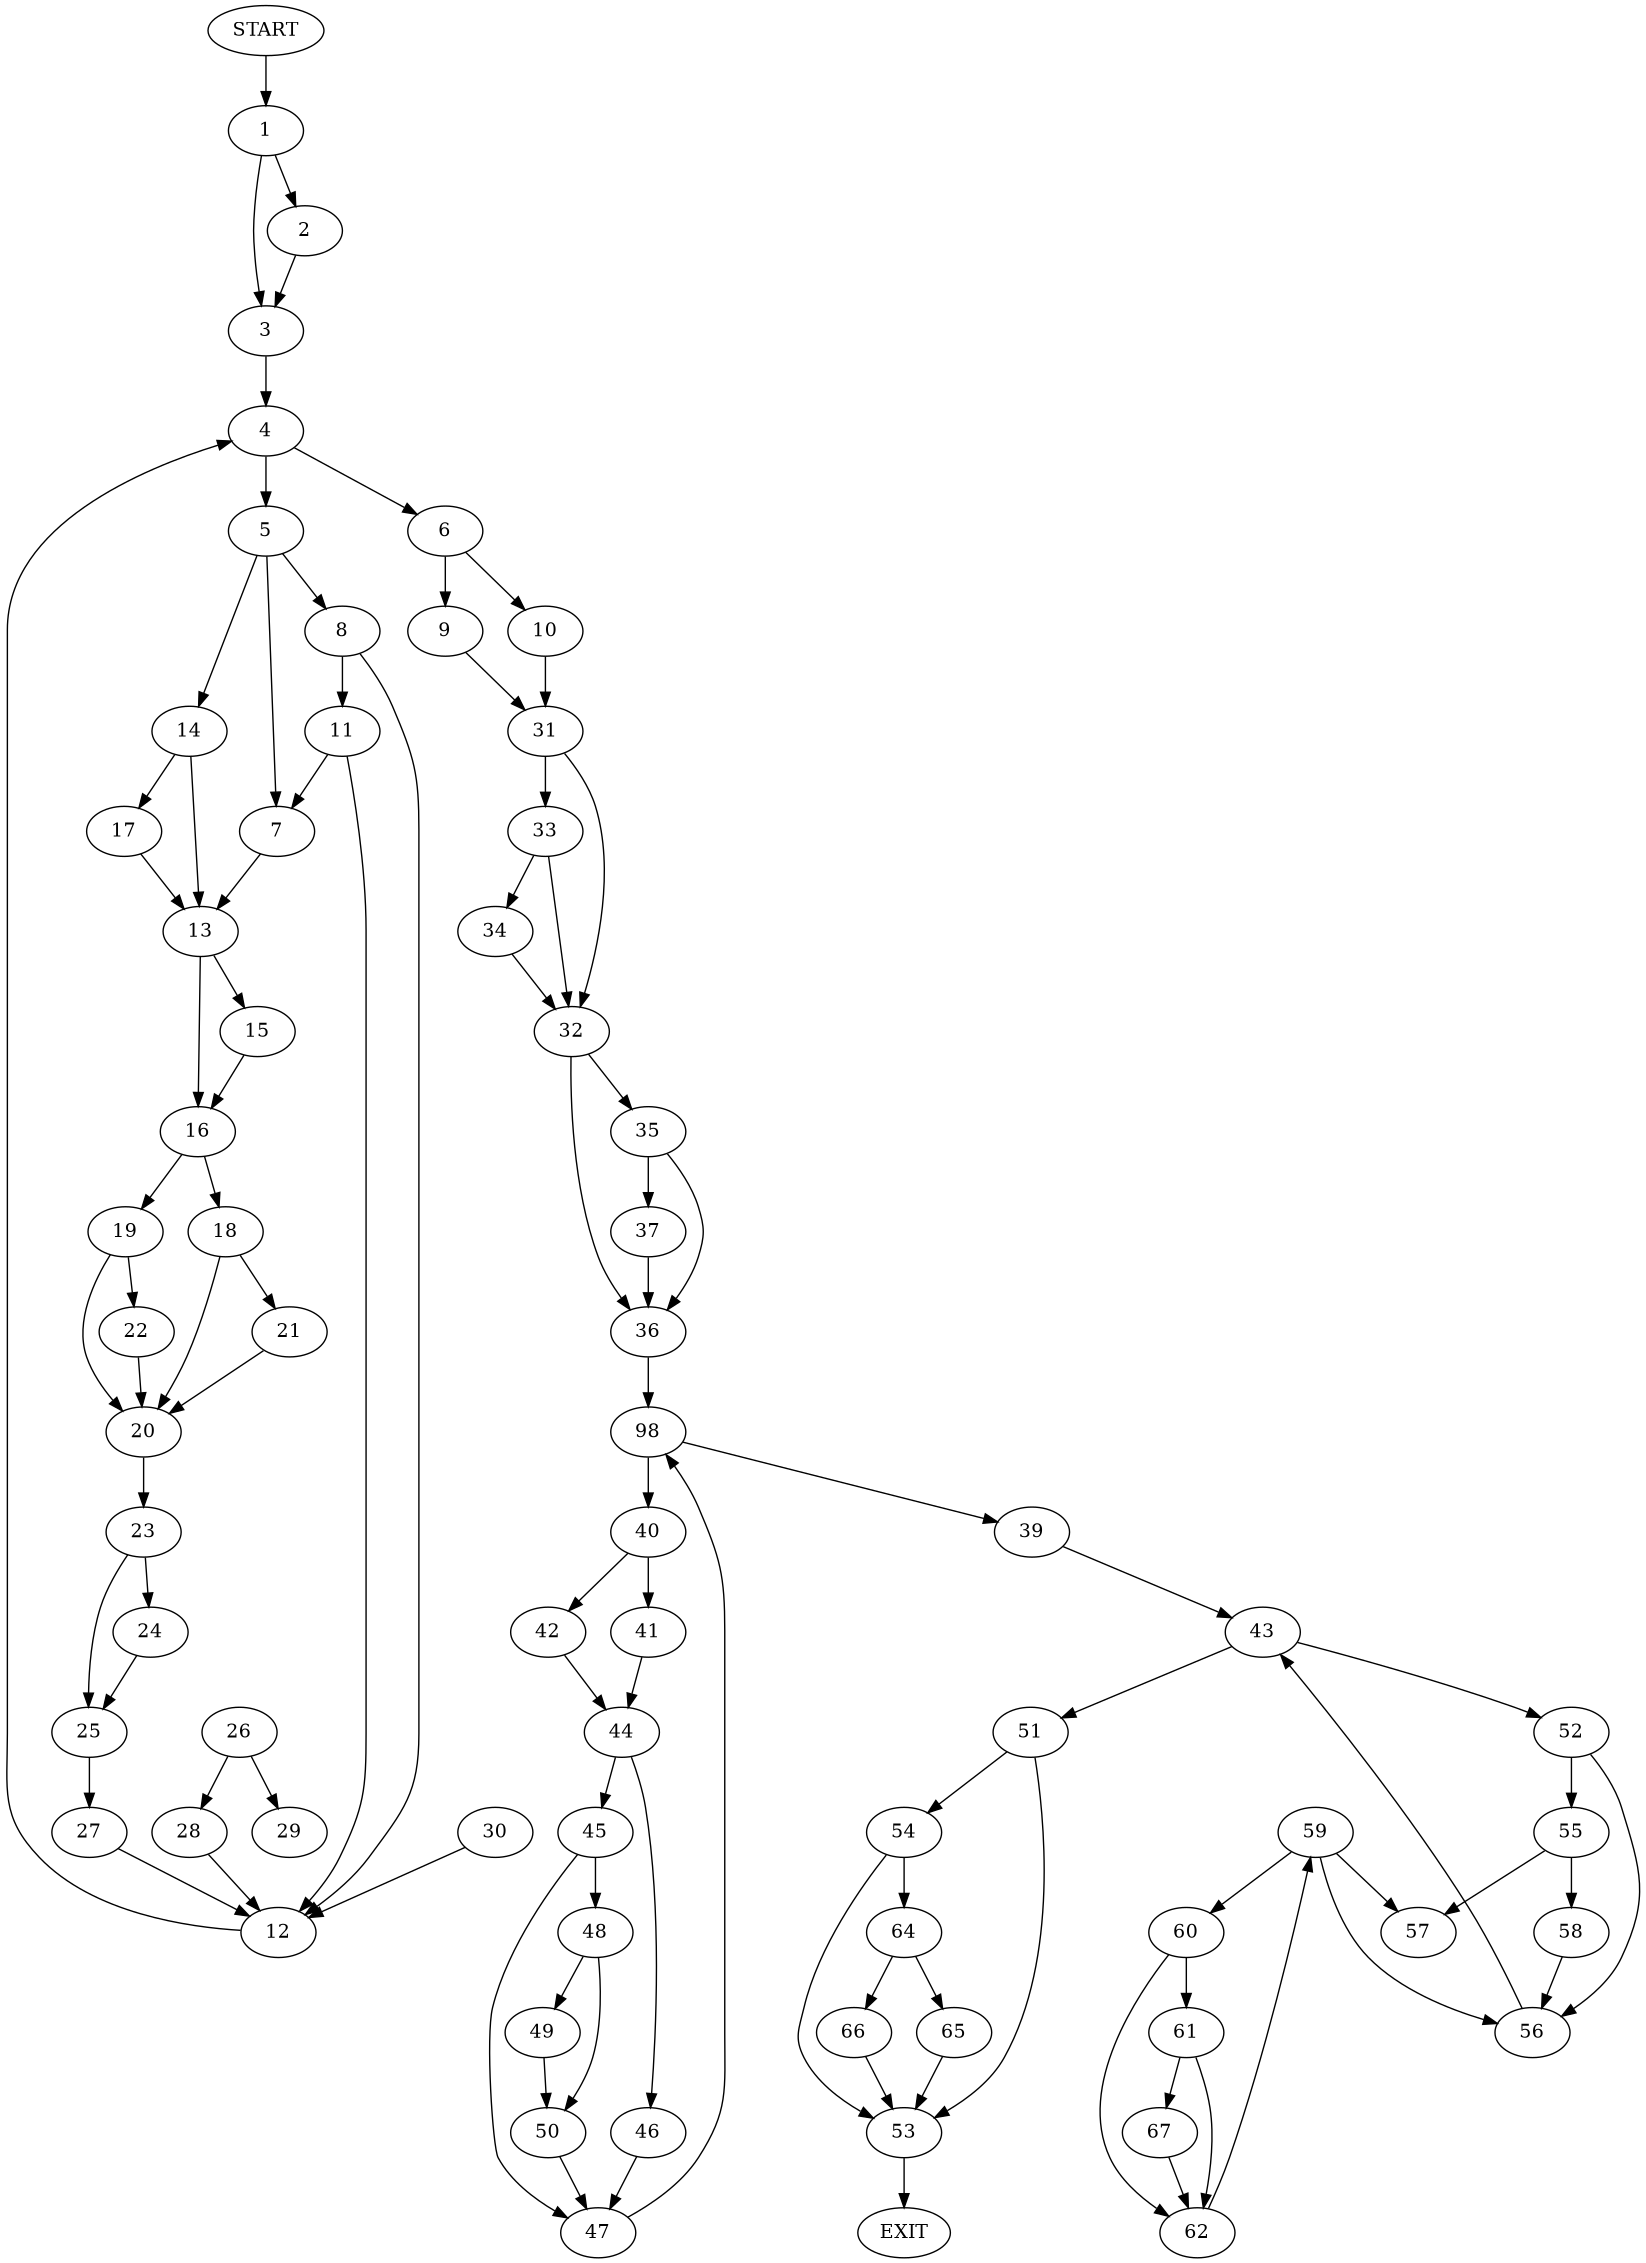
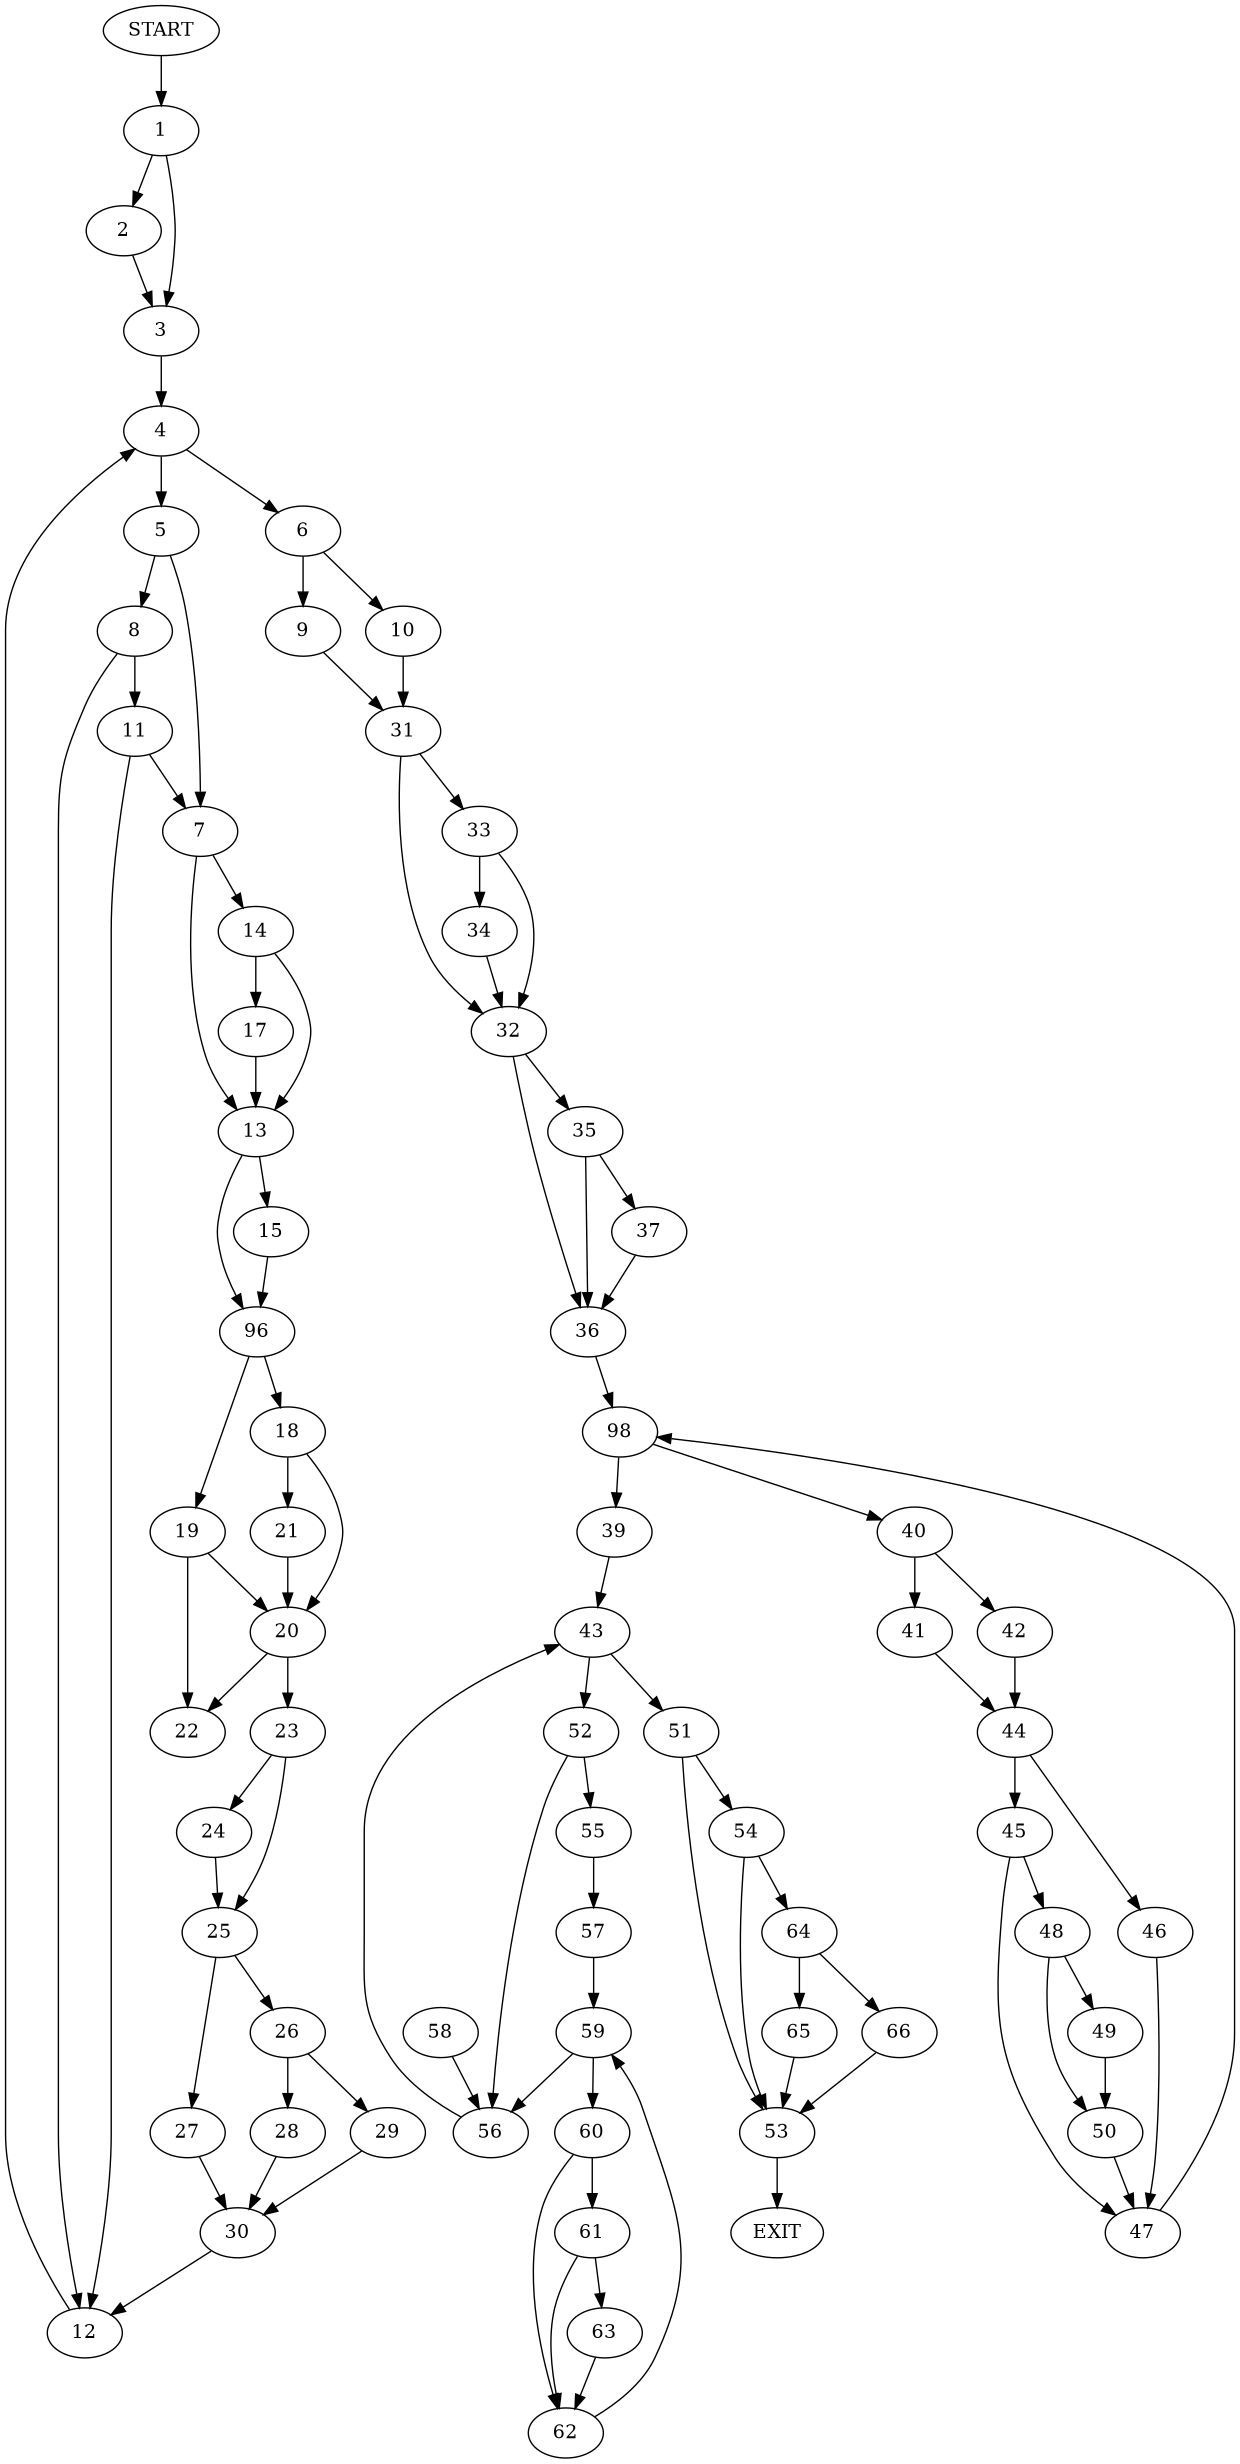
(230, 624) -> (225, 875)
(198, 1132) -> (257, 1332)
(140, 1375) -> (243, 1677)
(1571, 1876) -> none
(229, 1877) -> (266, 2177)
(1362, 1878) -> (594, 1976)
(178, 1879) -> (210, 2177)
none -> (250, 1977)
(1160, 2133) -> (605, 2333)
none -> (319, 2179)
